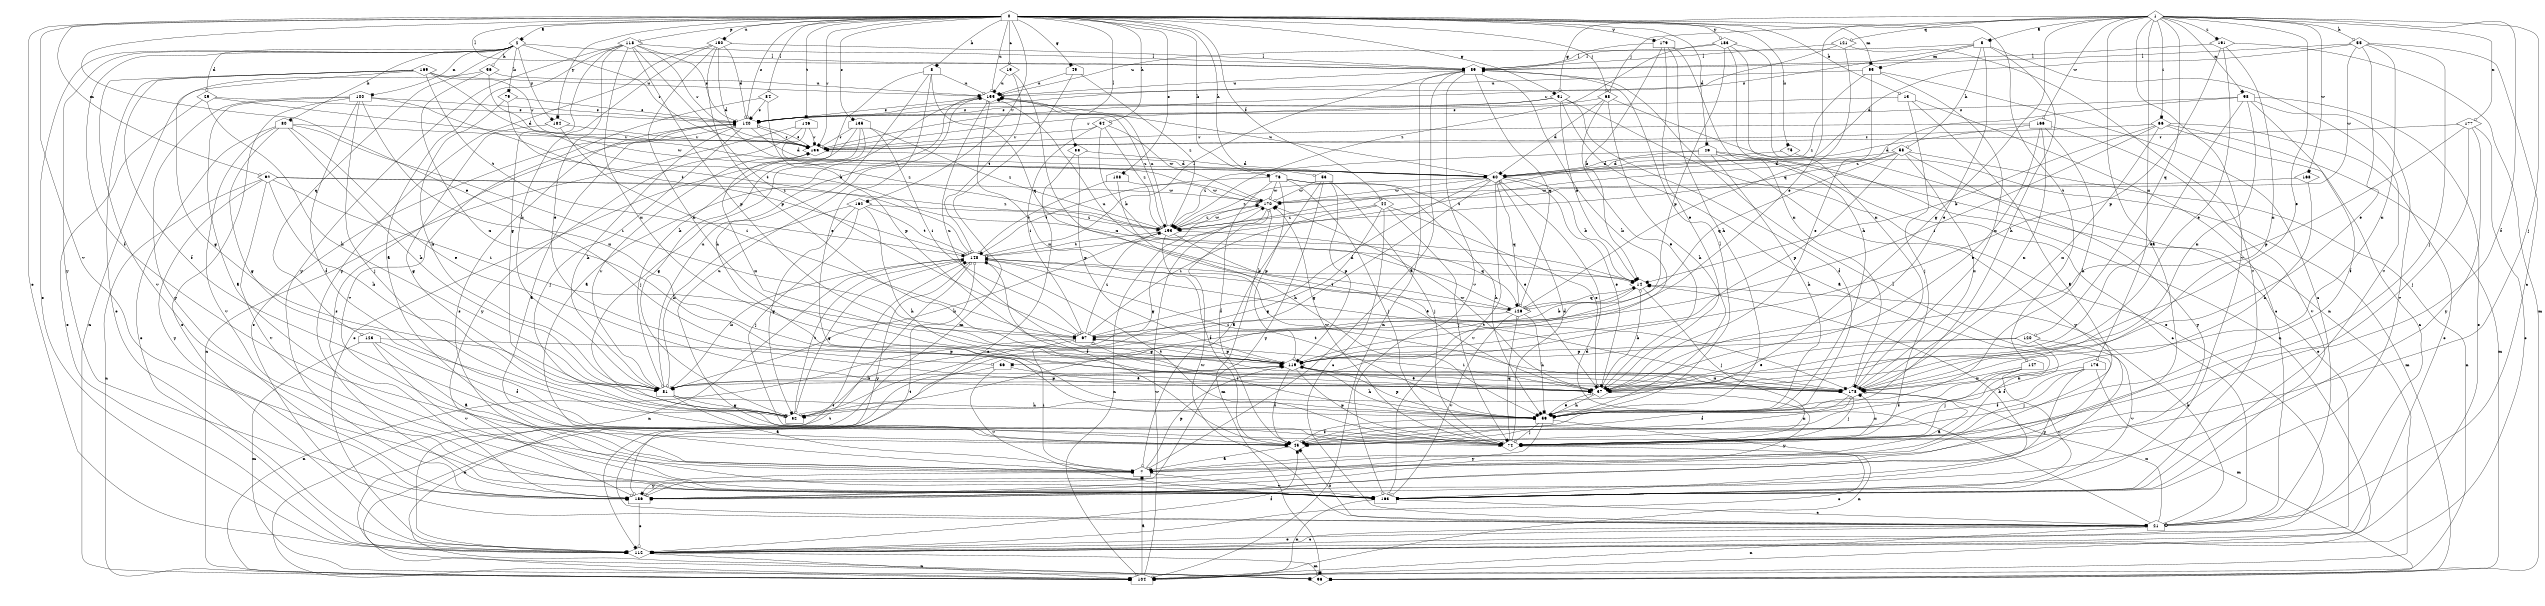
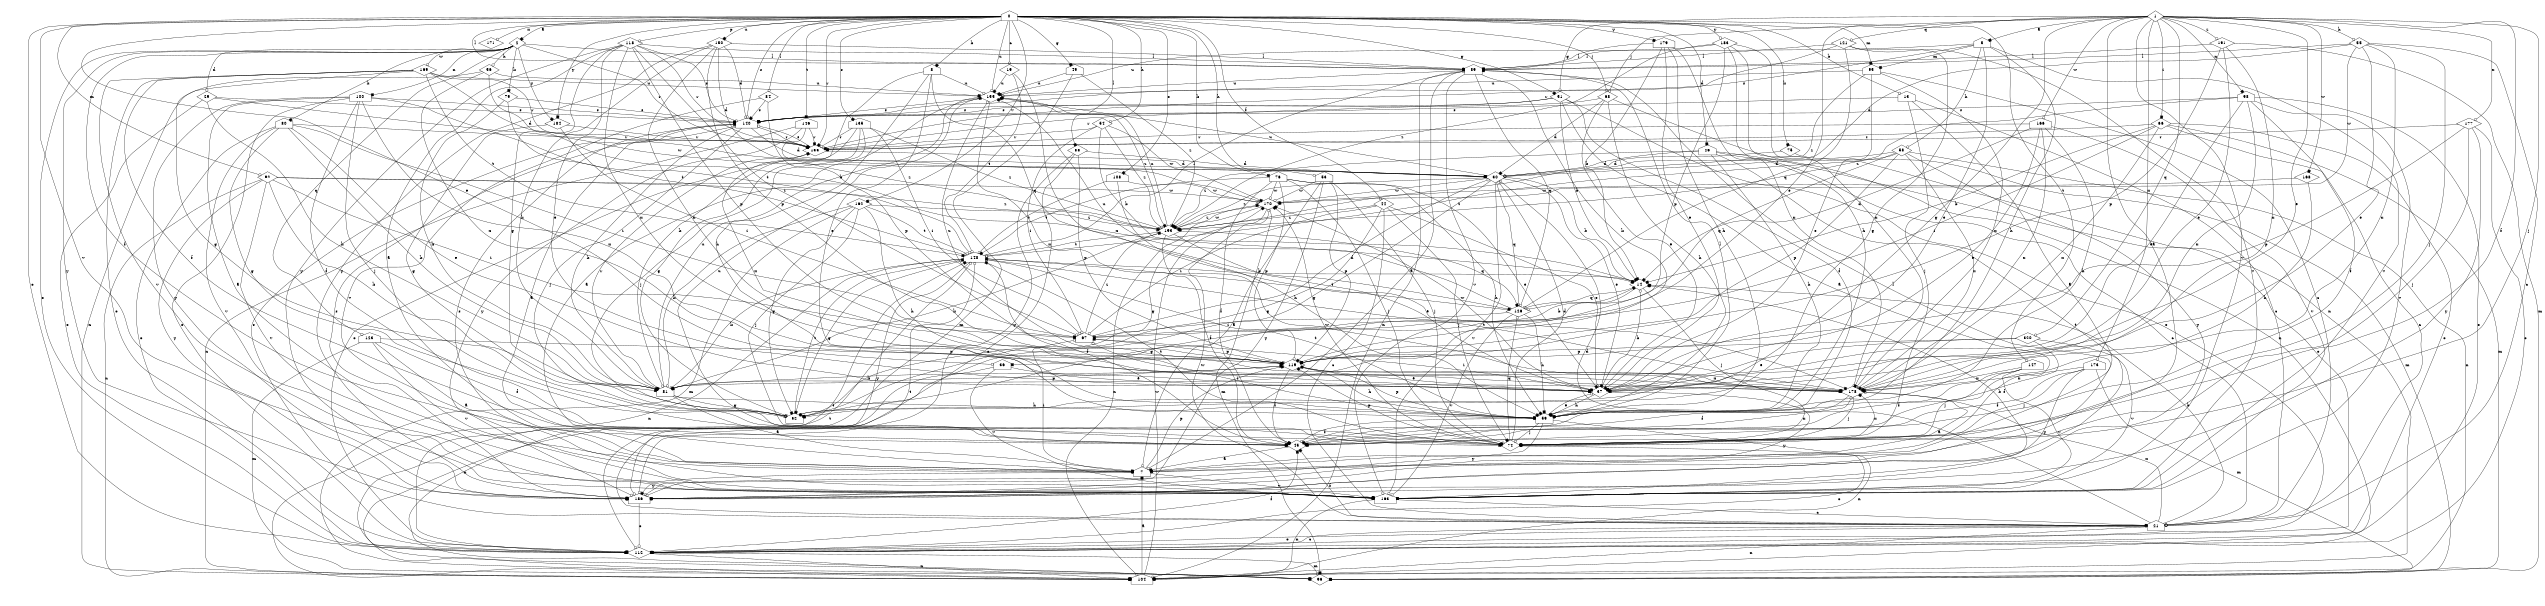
(2190, 24) -> (2190, 24)
none -> (491, 43)
none -> (469, 49)
(1835, 155) -> (1836, 207)
(851, 304) -> (851, 304)
(2076, 325) -> (2076, 325)
(2028, 338) -> (2028, 338)
none -> (1668, 398)
none -> (915, 415)
(872, 421) -> (872, 421)
(1378, 425) -> (1392, 418)
(232, 544) -> none
none -> (465, 564)
